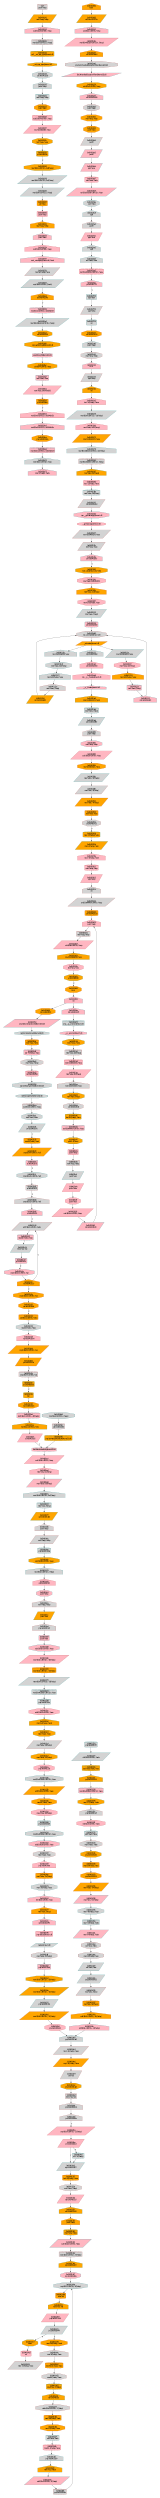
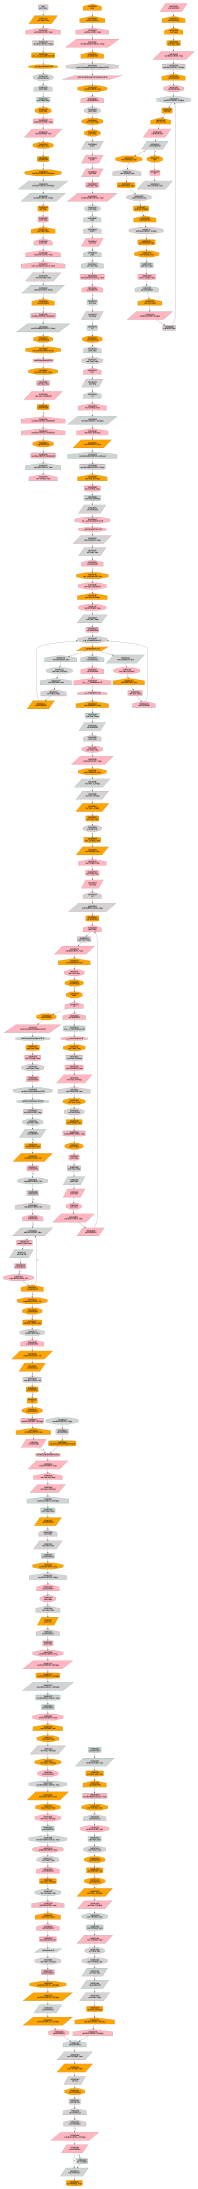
(91, 19) -> (92, 20)
(91, 390) -> (92, 395)
(71, 2188) -> none
